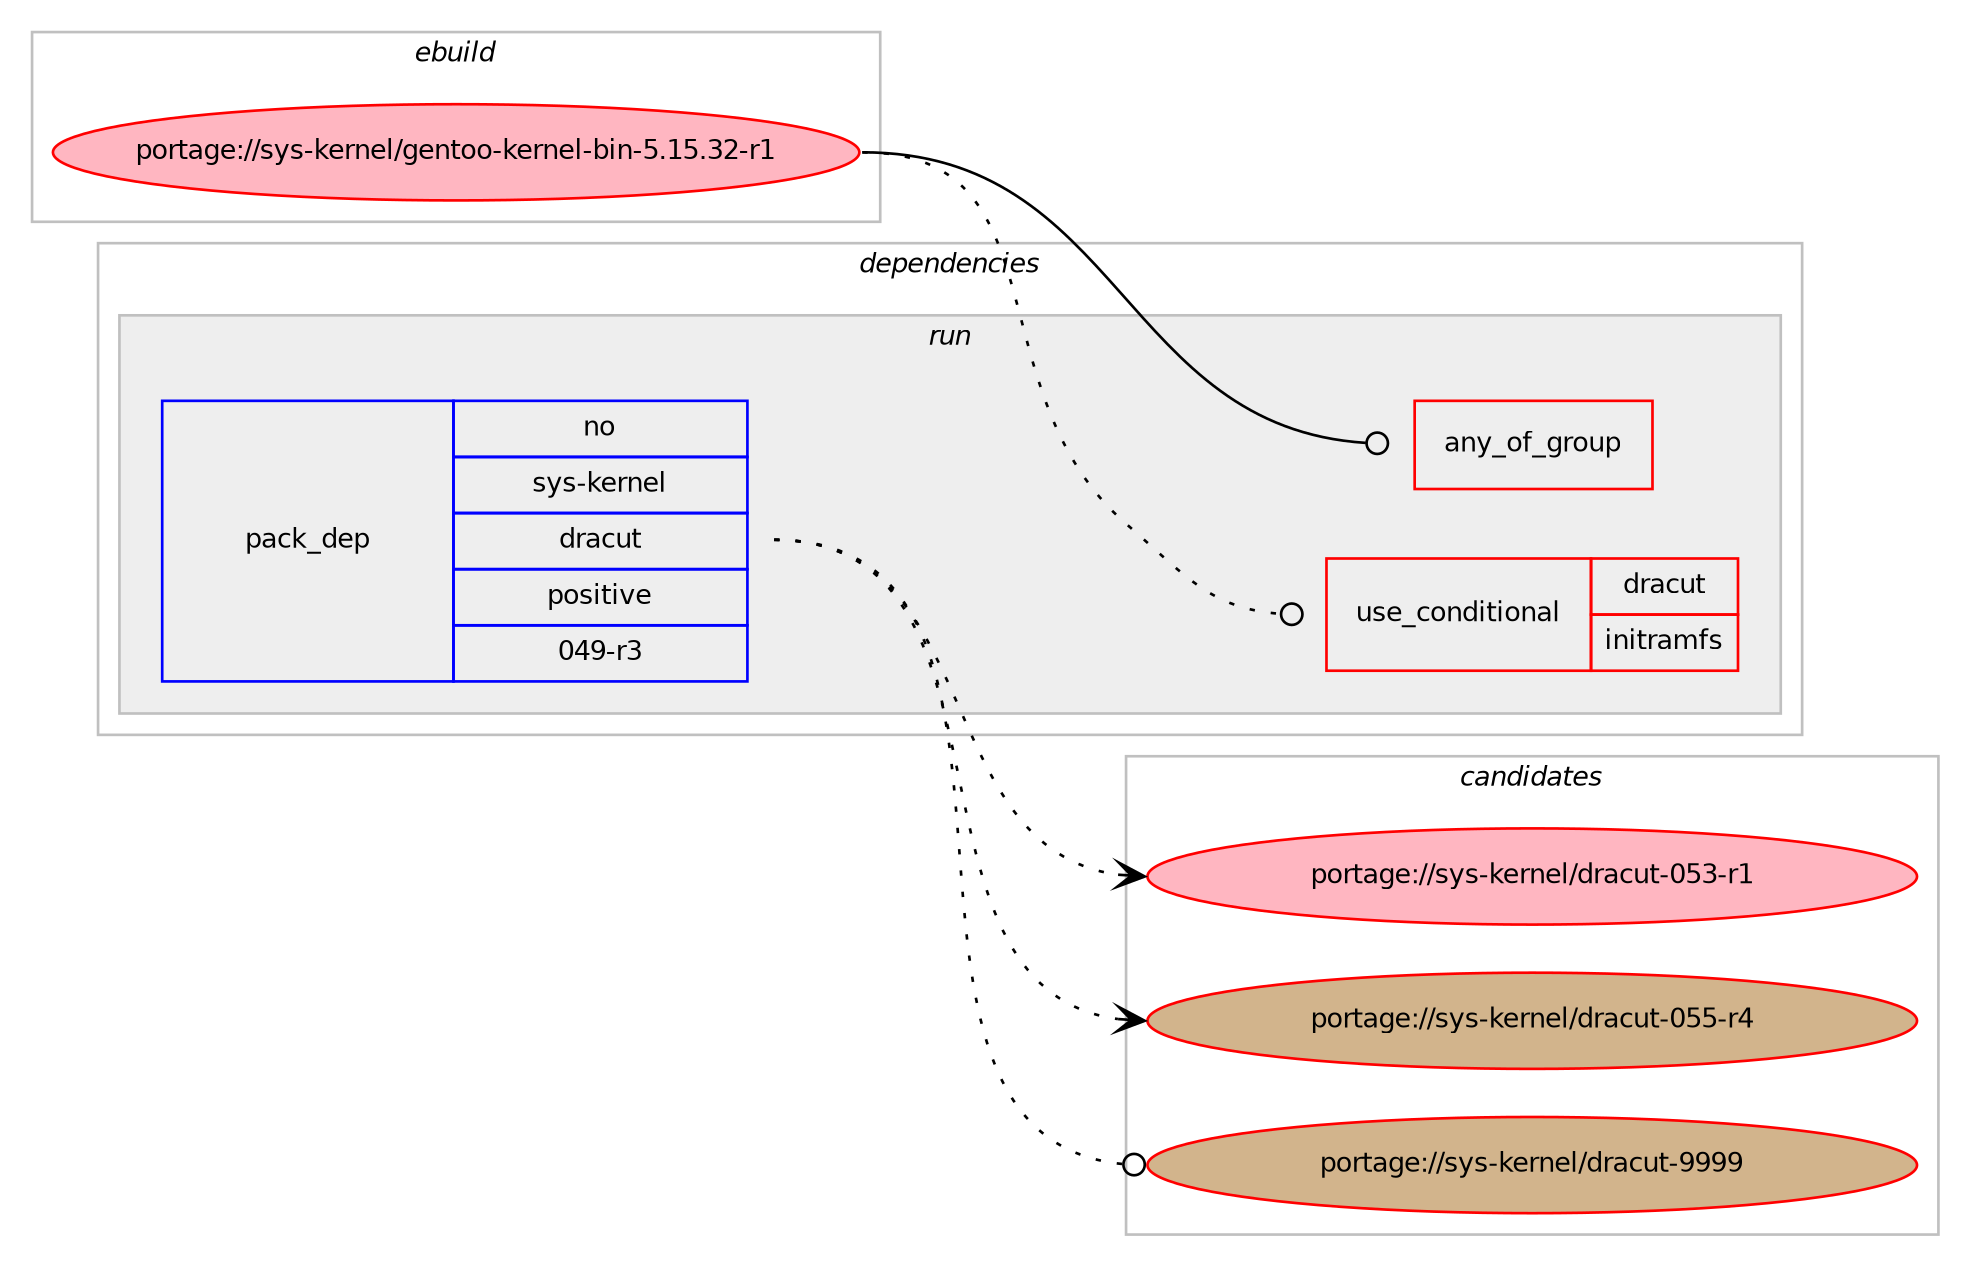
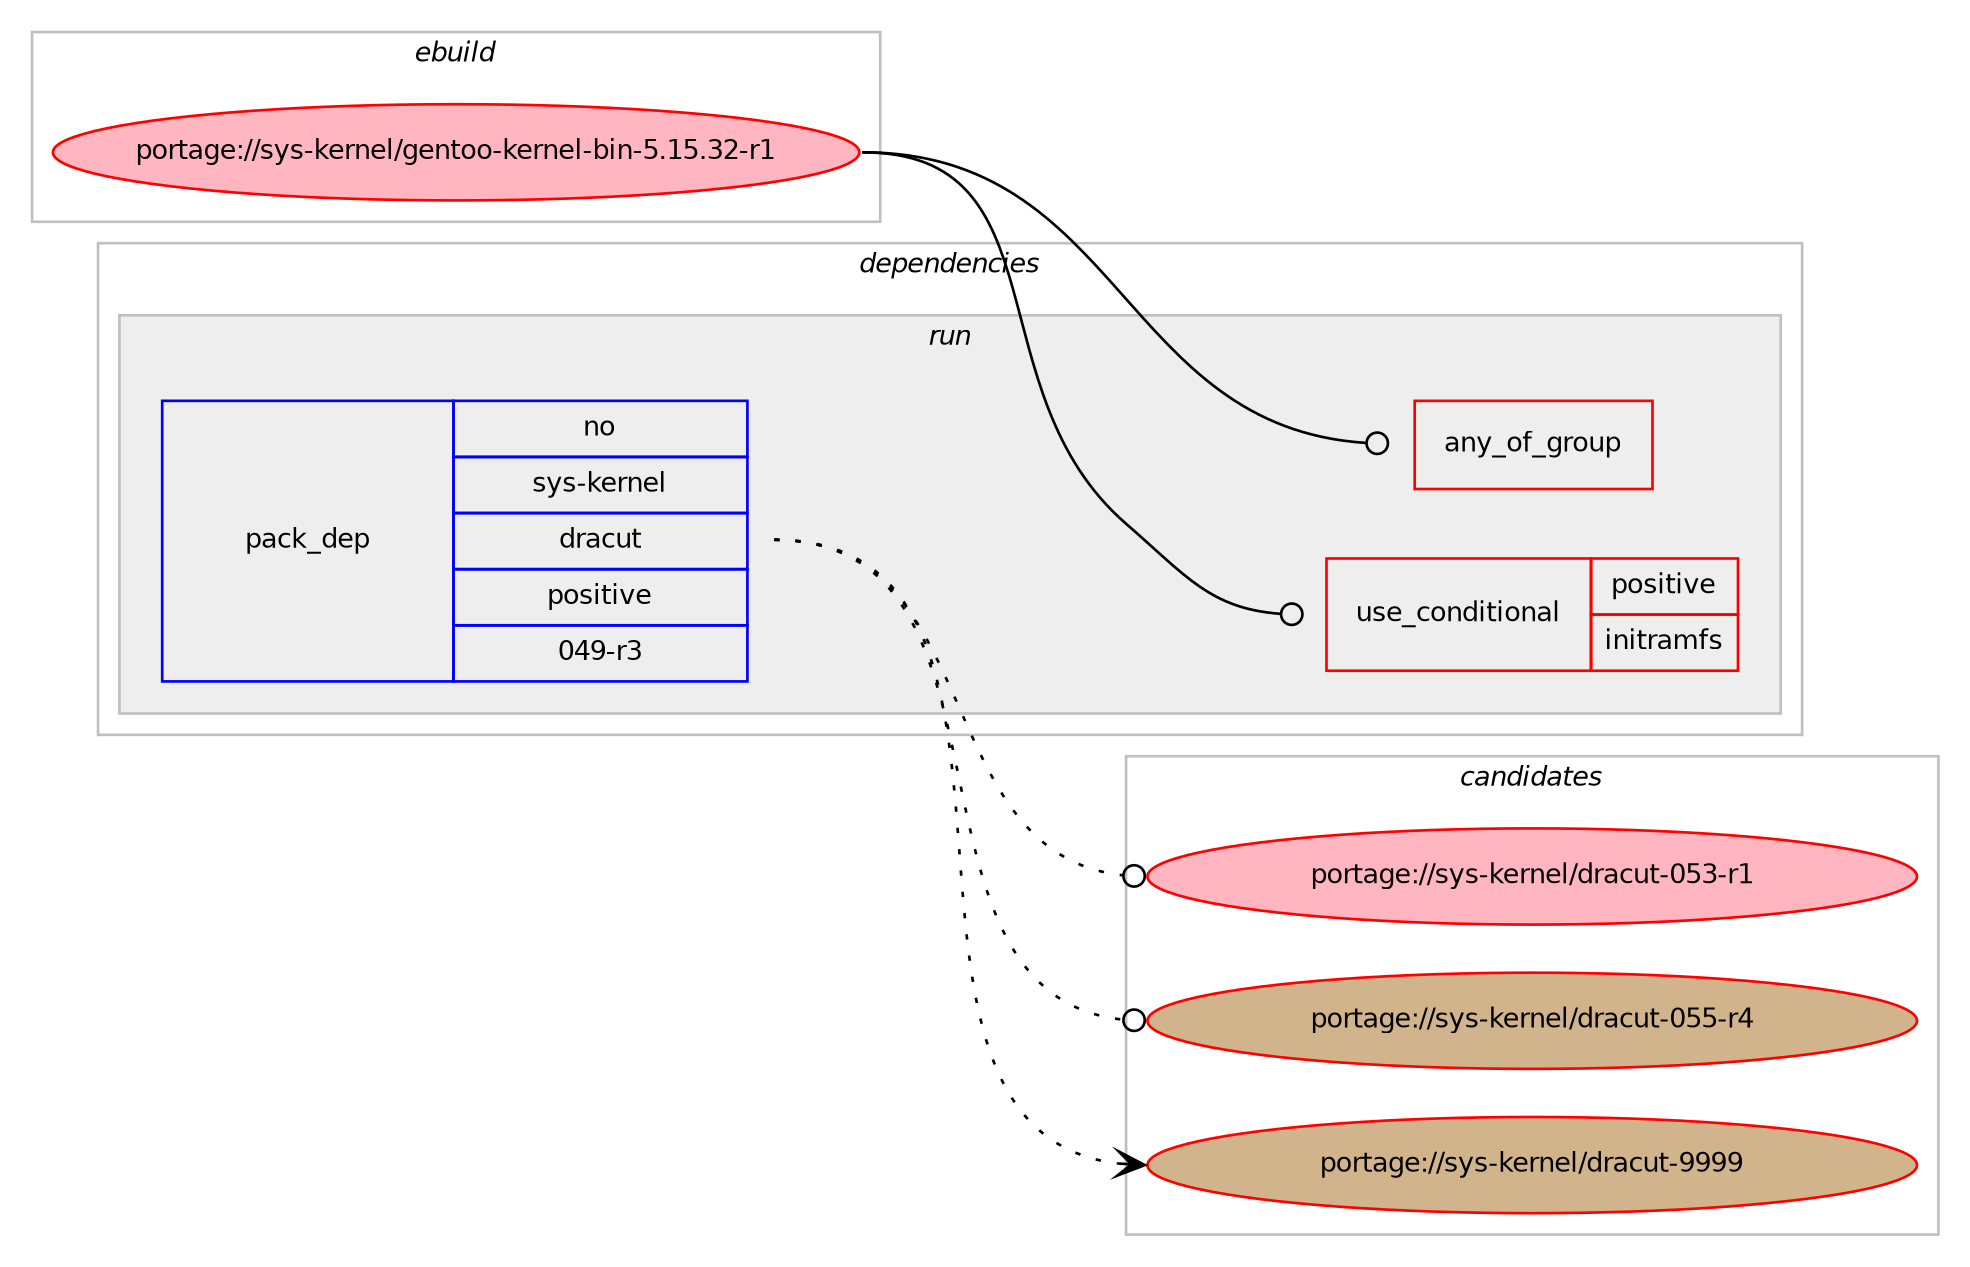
(1045, 397) -> (1045, 397)
(1665, 585) -> (1665, 585)
(980, 754) -> (982, 756)
(960, 861) -> (960, 859)
(979, 861) -> (979, 864)
